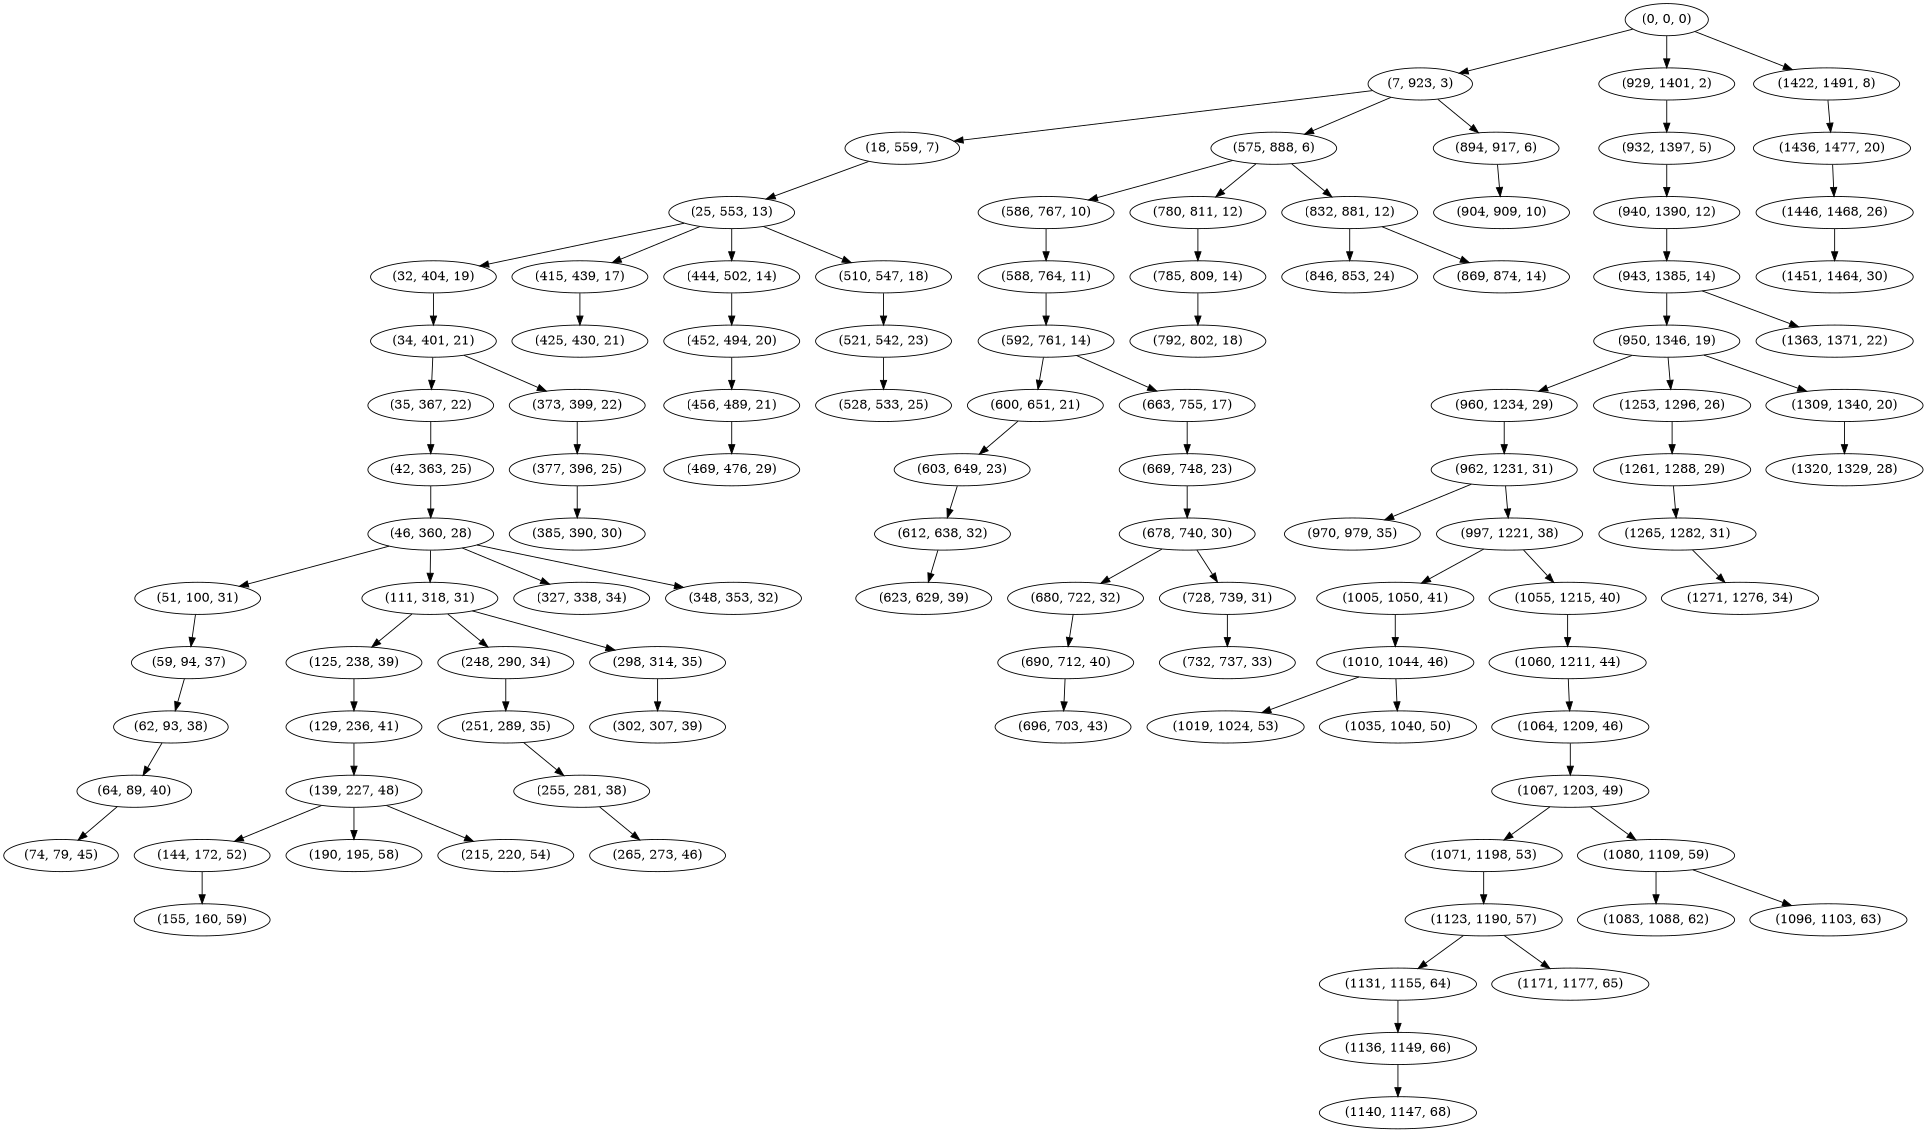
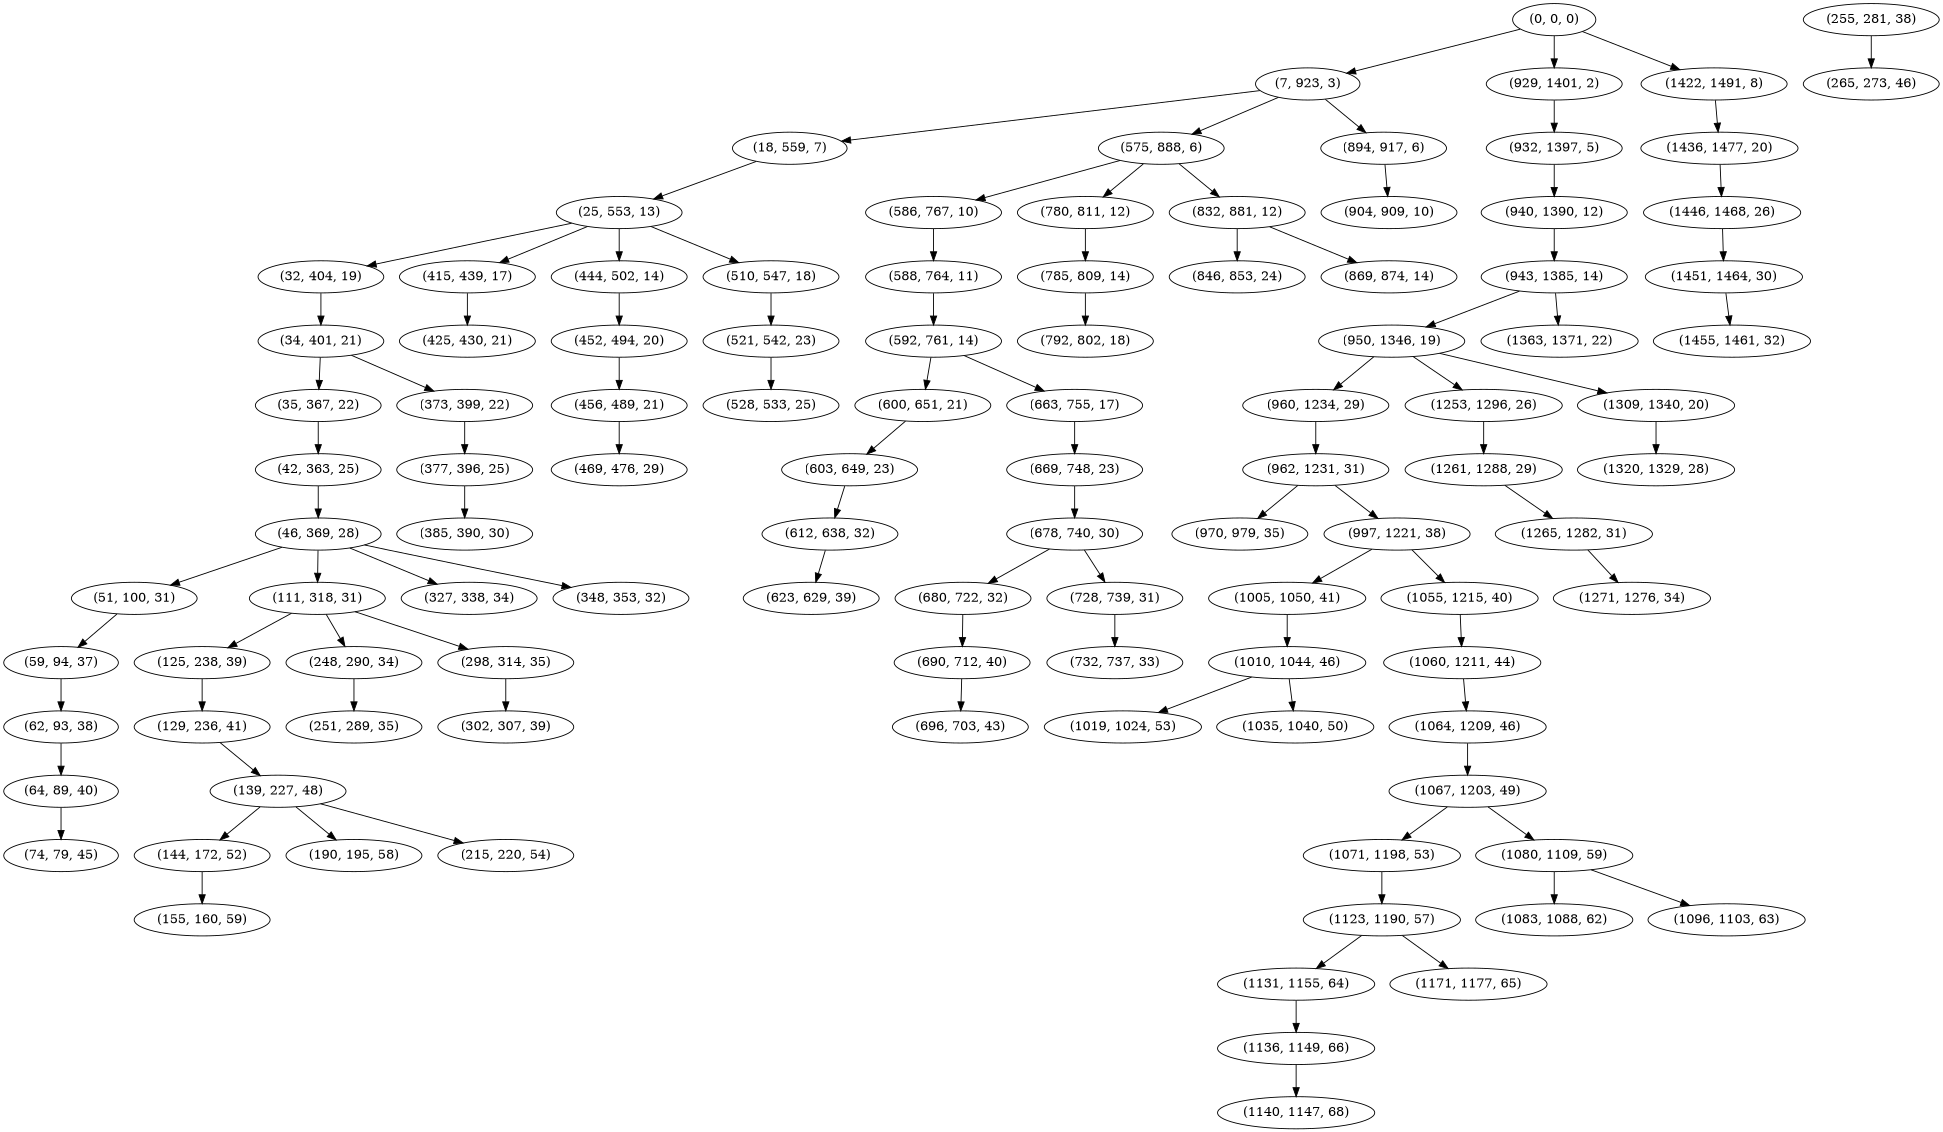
none -> (1732, 341)
(431, 534) -> (318, 534)
(540, 756) -> none
